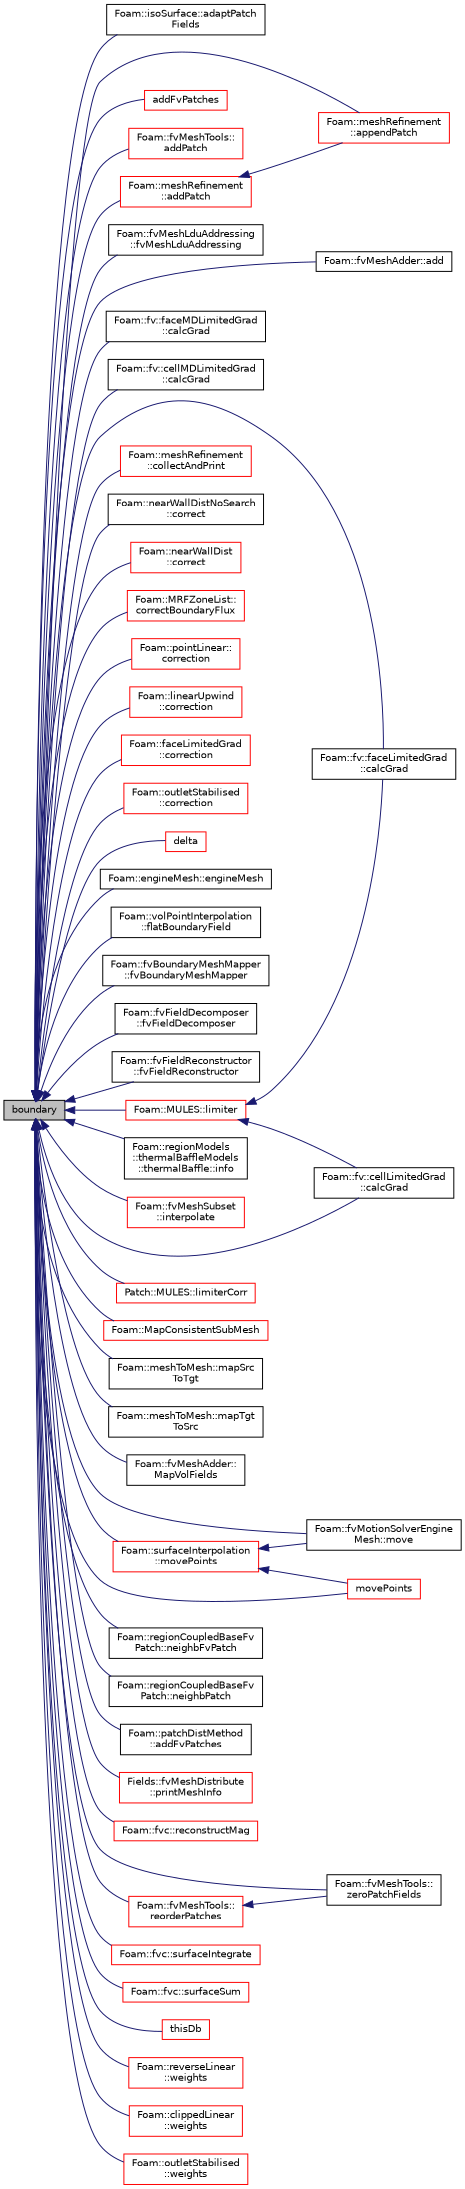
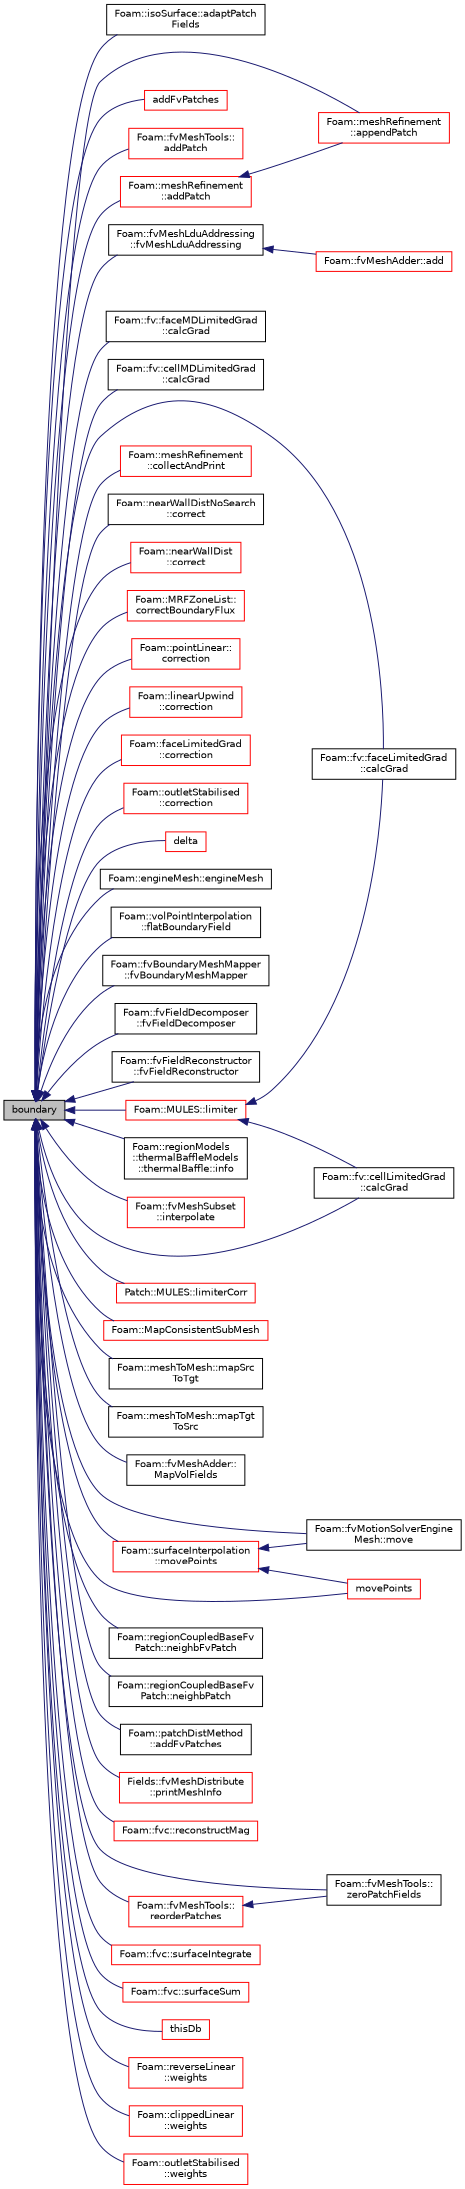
(384, 262) -> (384, 262)
(88, 332) -> (295, 252)
